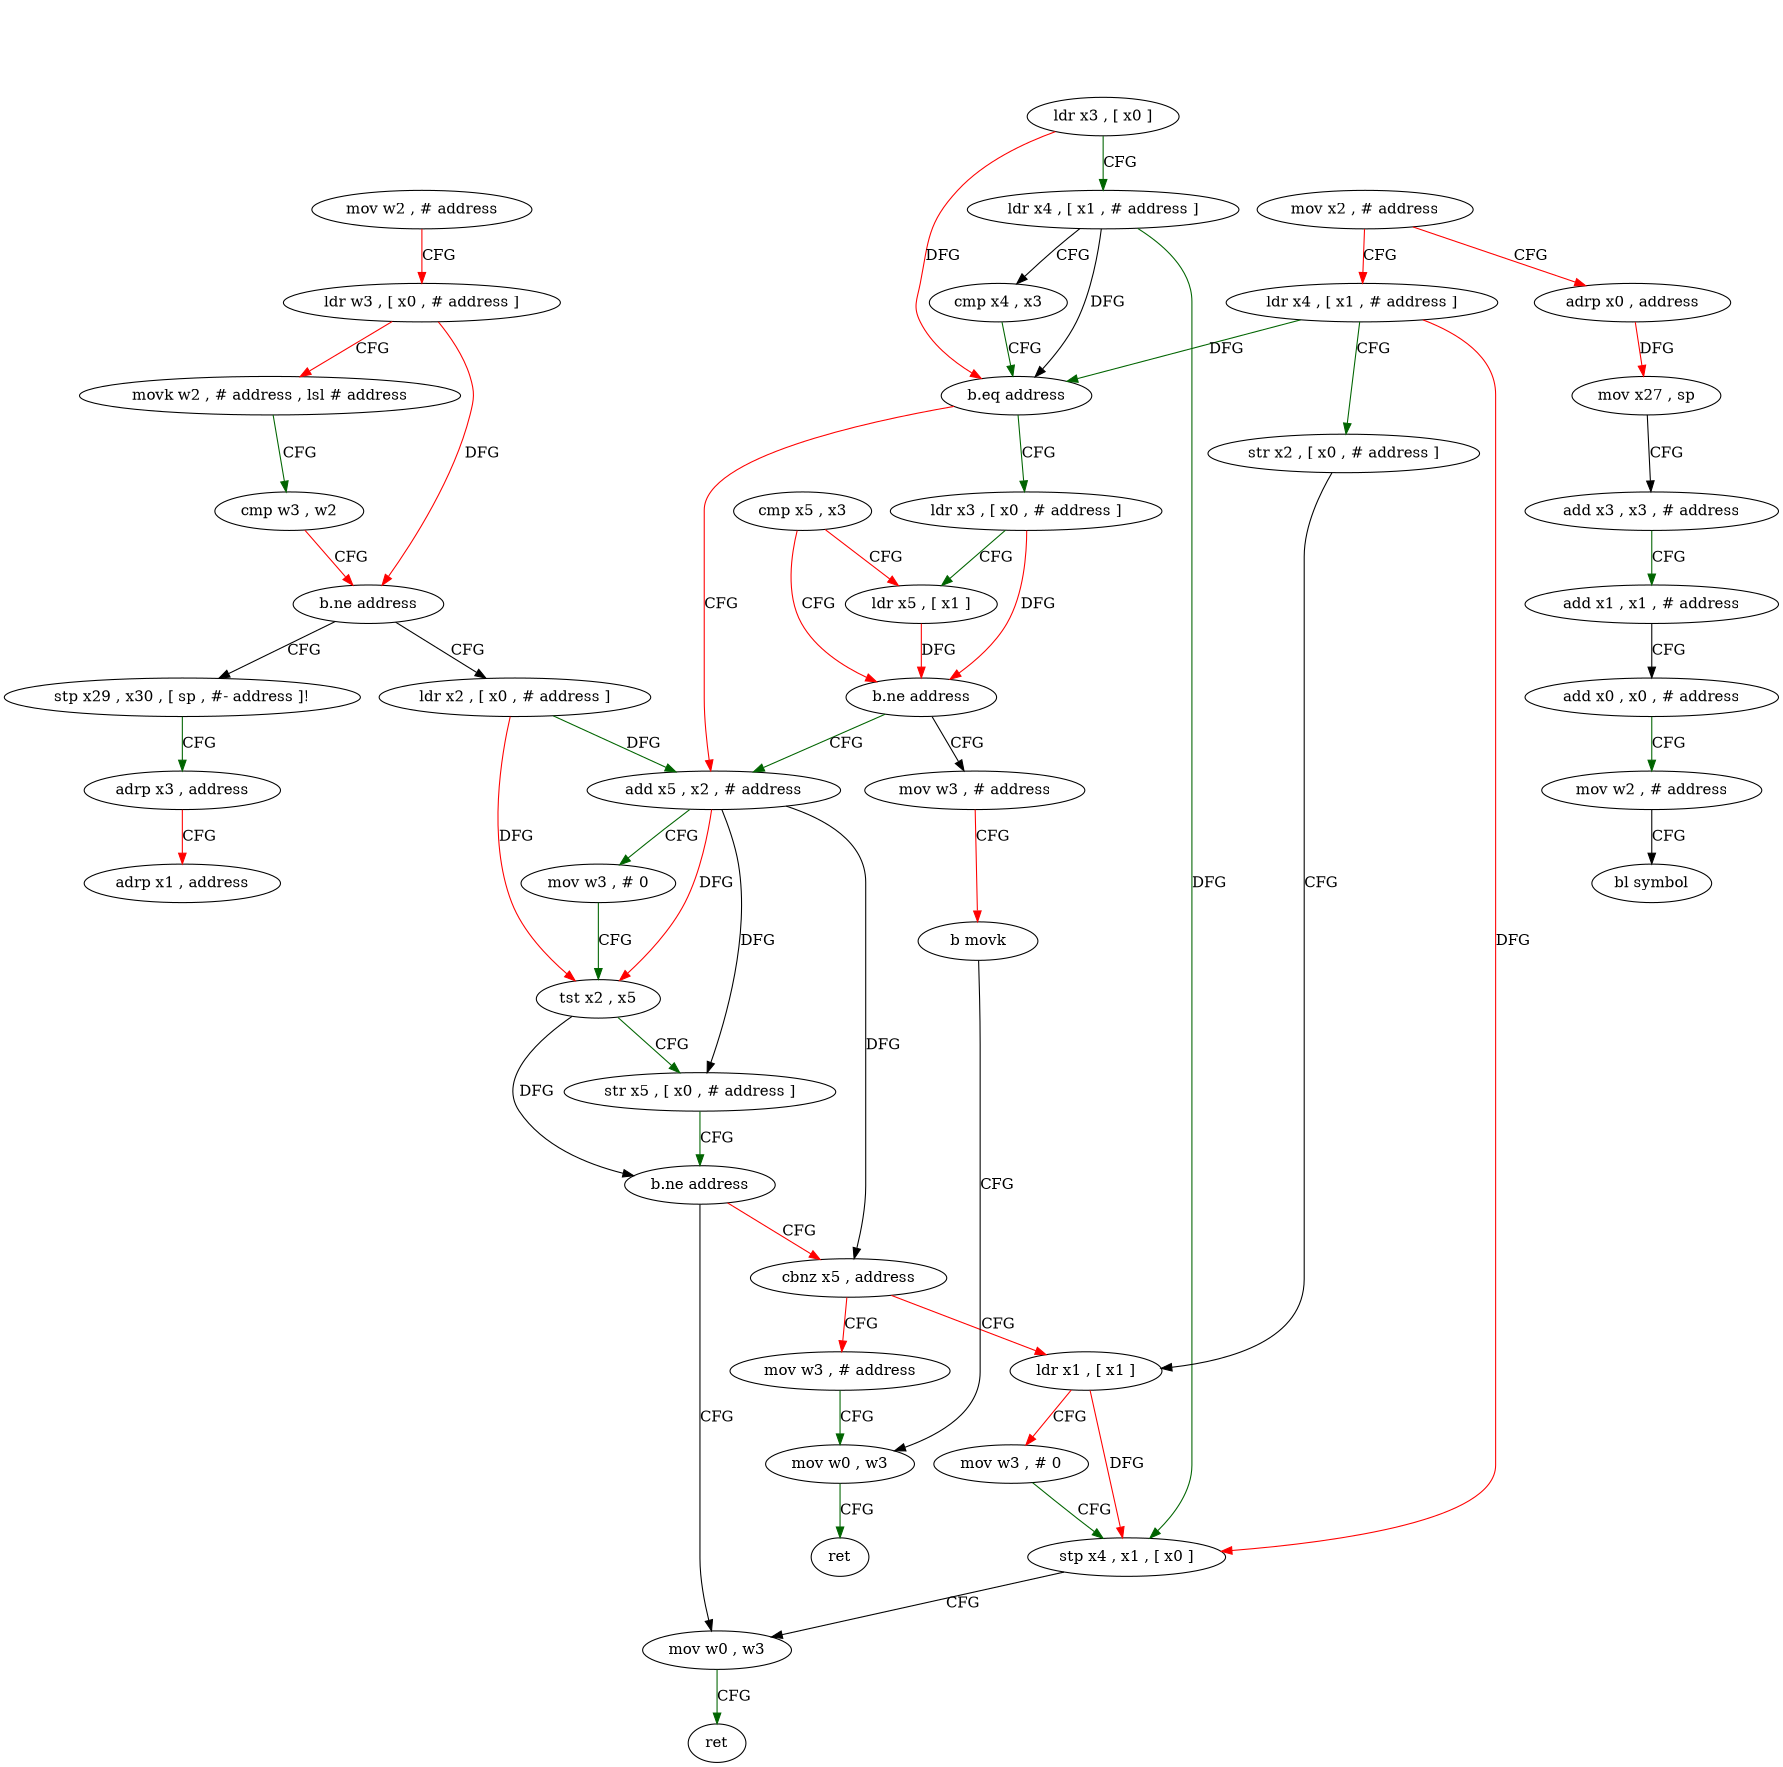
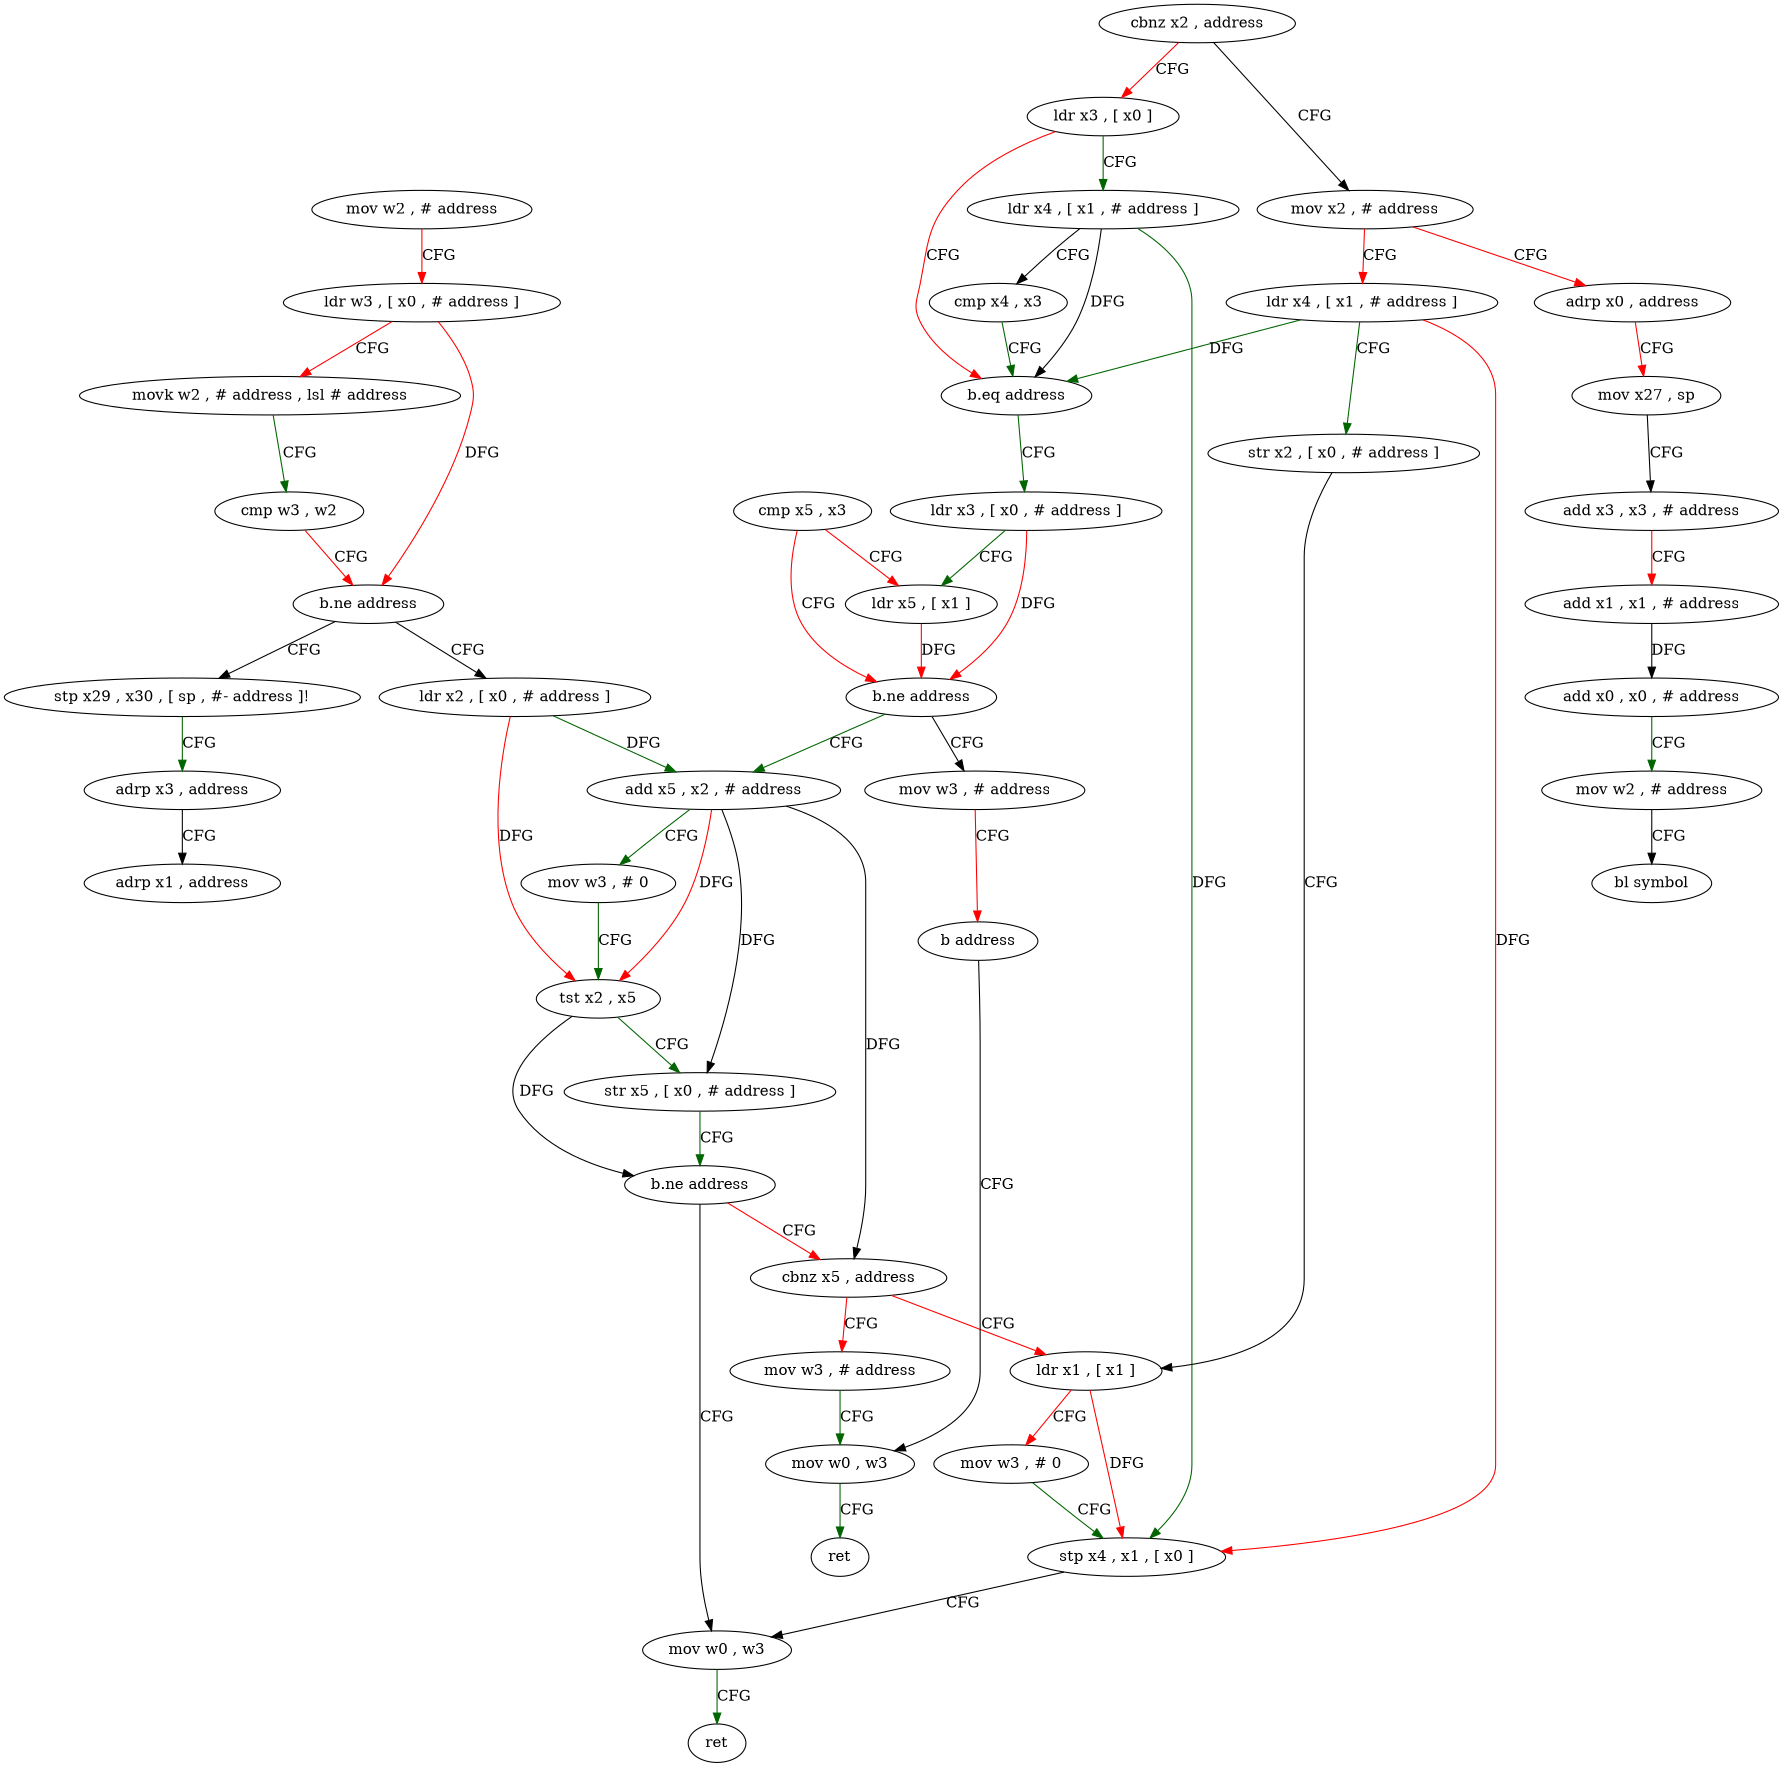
none -> (1197, 24)
(943, 256) -> (943, 256)
(1657, 349) -> (1657, 349)
(710, 496) -> none
(1652, 552) -> (1652, 552)
(1669, 651) -> (1669, 651)
(182, 831) -> (182, 831)
(978, 941) -> (978, 941)
